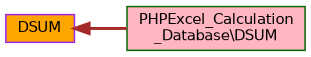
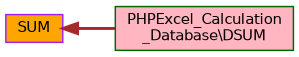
(40, 28) -> (34, 28)
